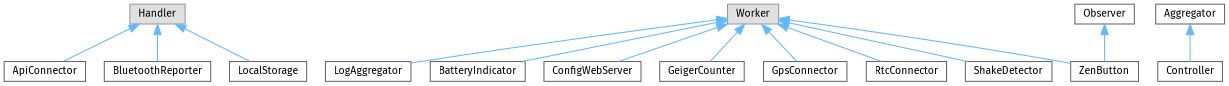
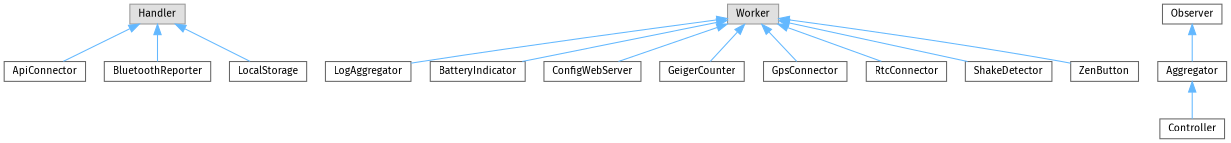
(1105, 48) -> (1192, 48)
